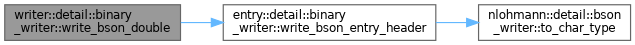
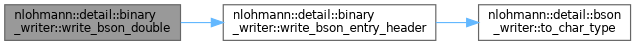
(93, 23) -> (93, 23)
(330, 23) -> (330, 23)
